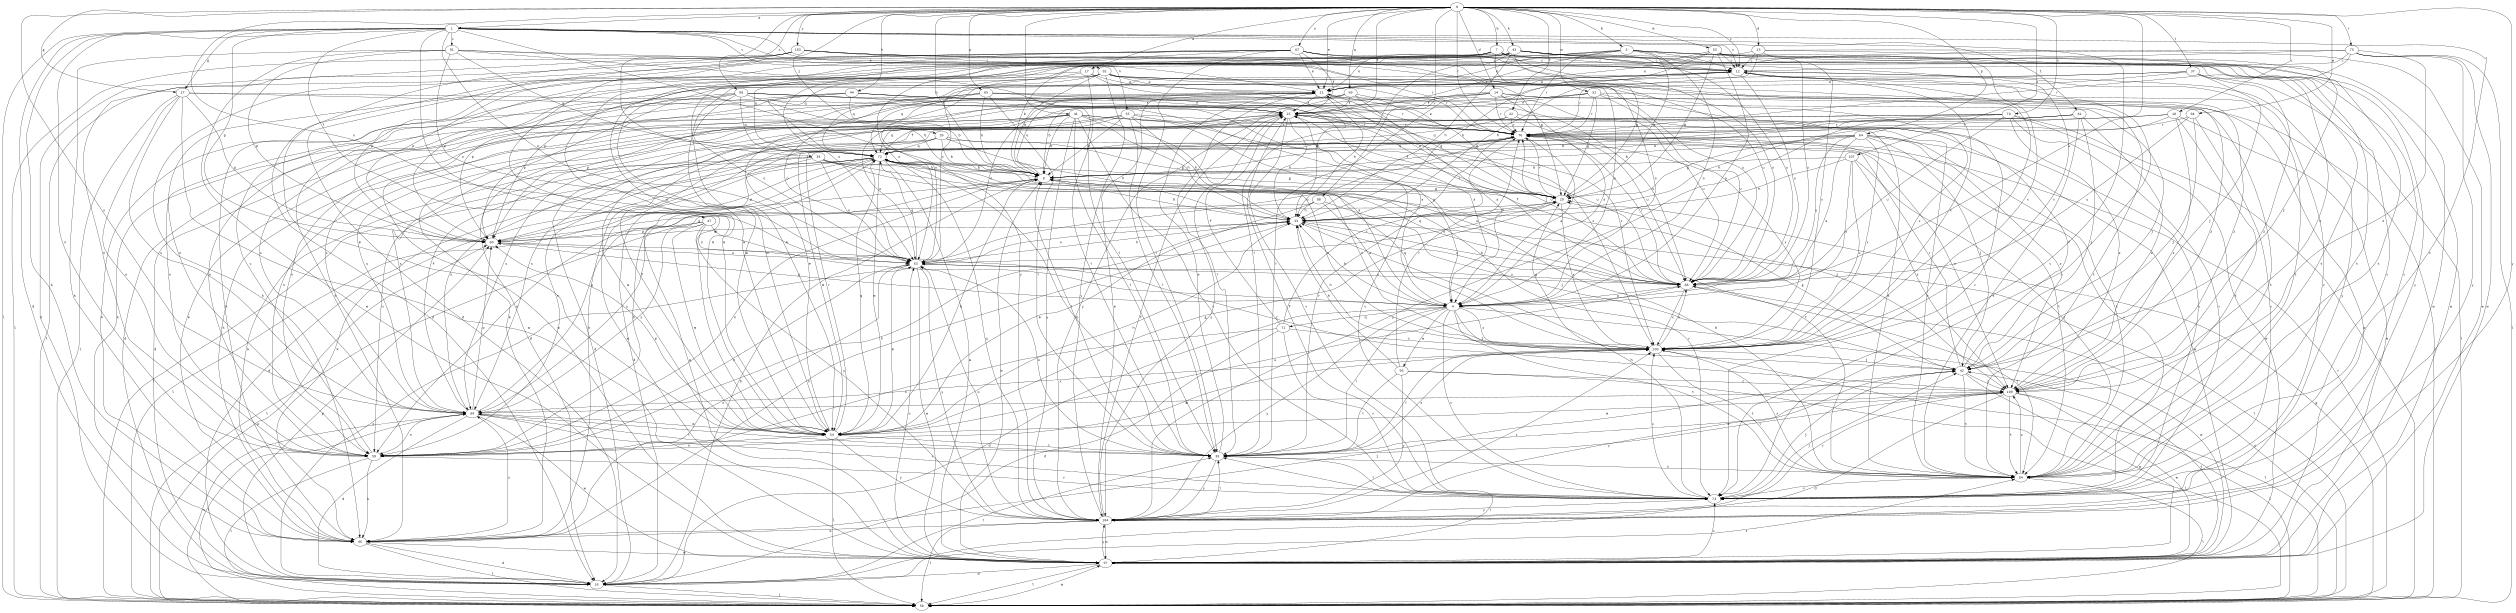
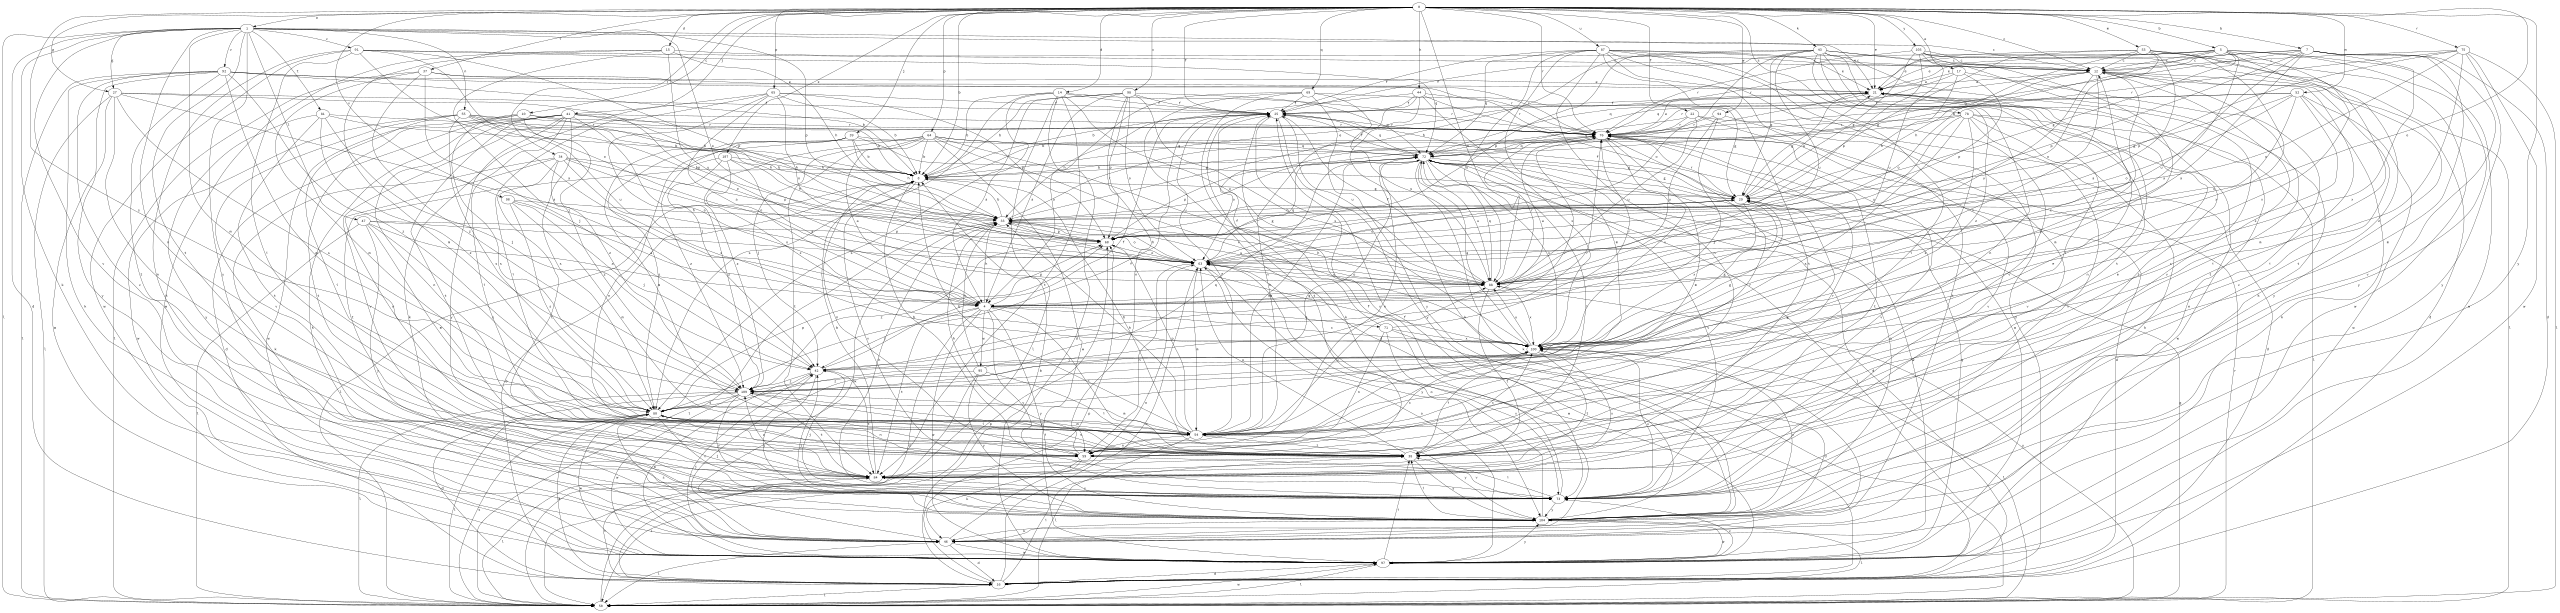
none -> (1697, 309)
